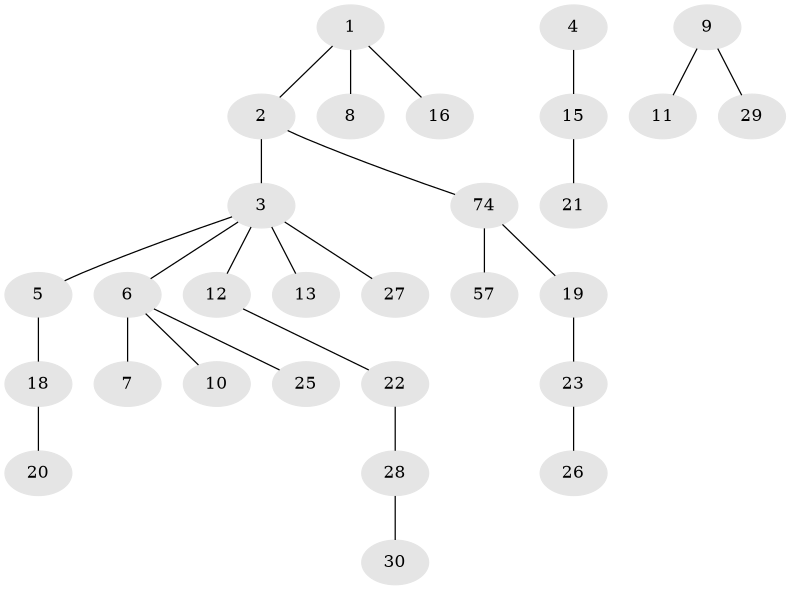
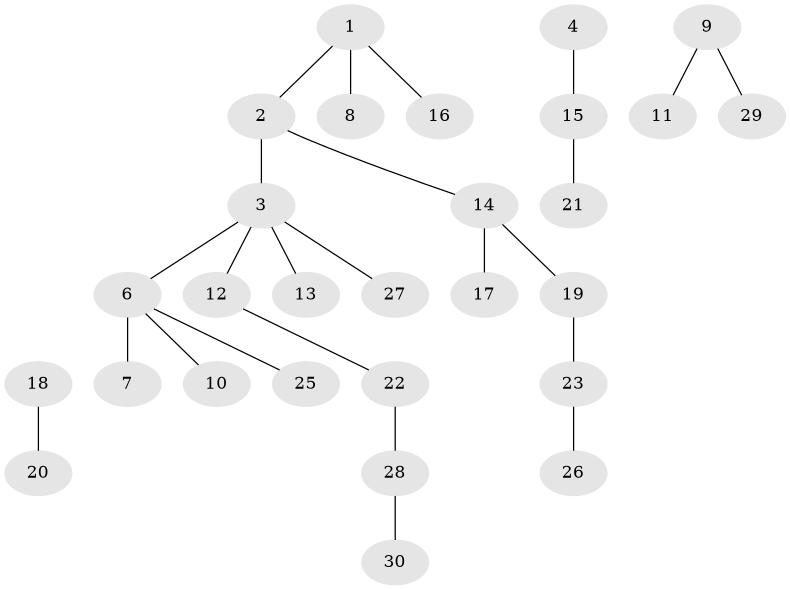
(484, 206) -> (484, 206)
(38, 295) -> none
(484, 295) -> (484, 295)
